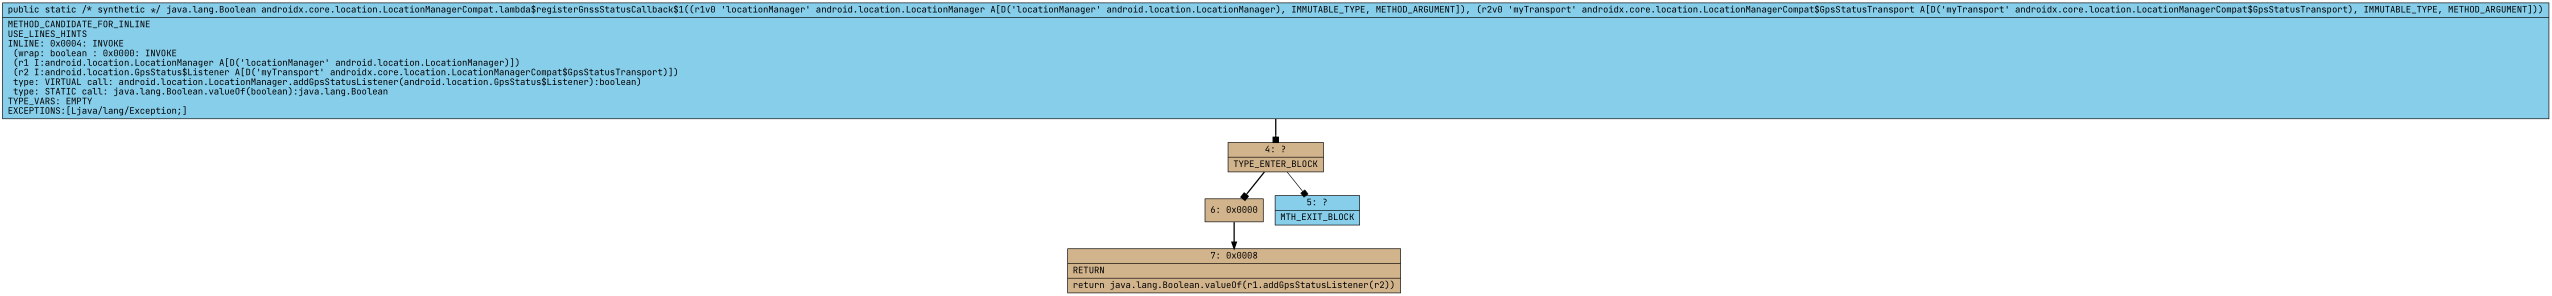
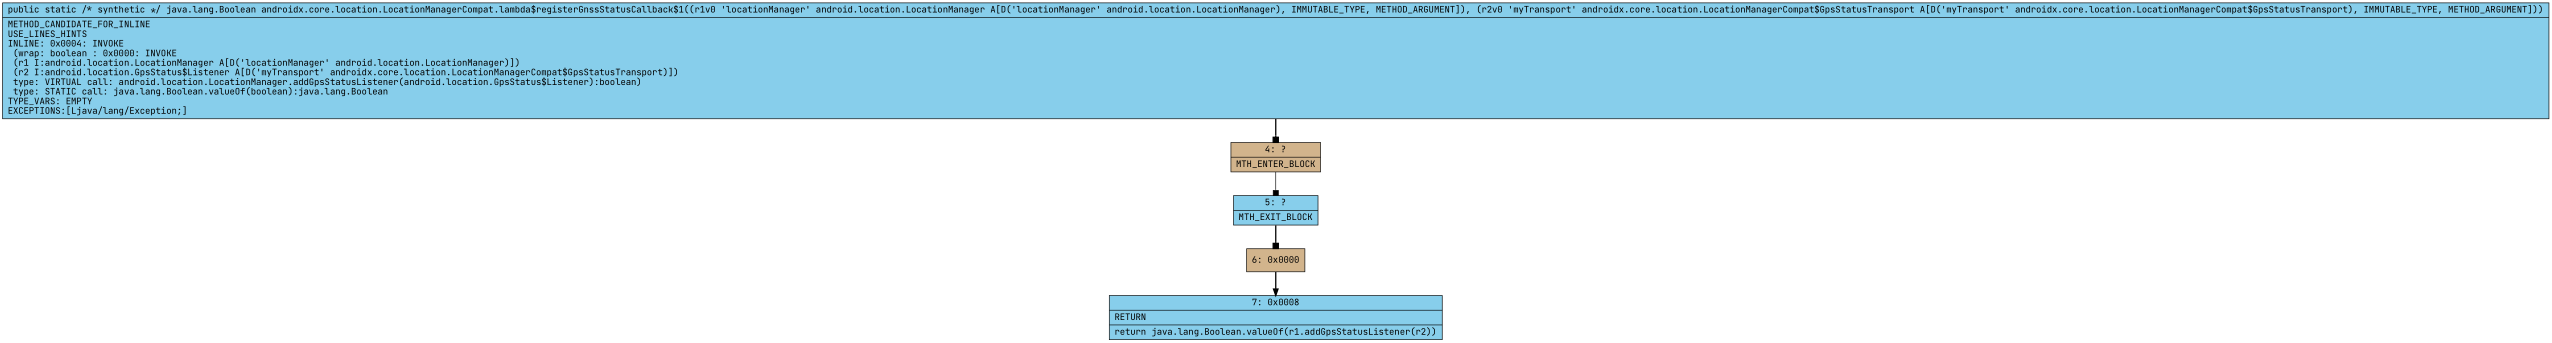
(1276, 164) -> (1276, 164)
(1256, 183) -> (1276, 234)
(1234, 271) -> (1276, 318)
